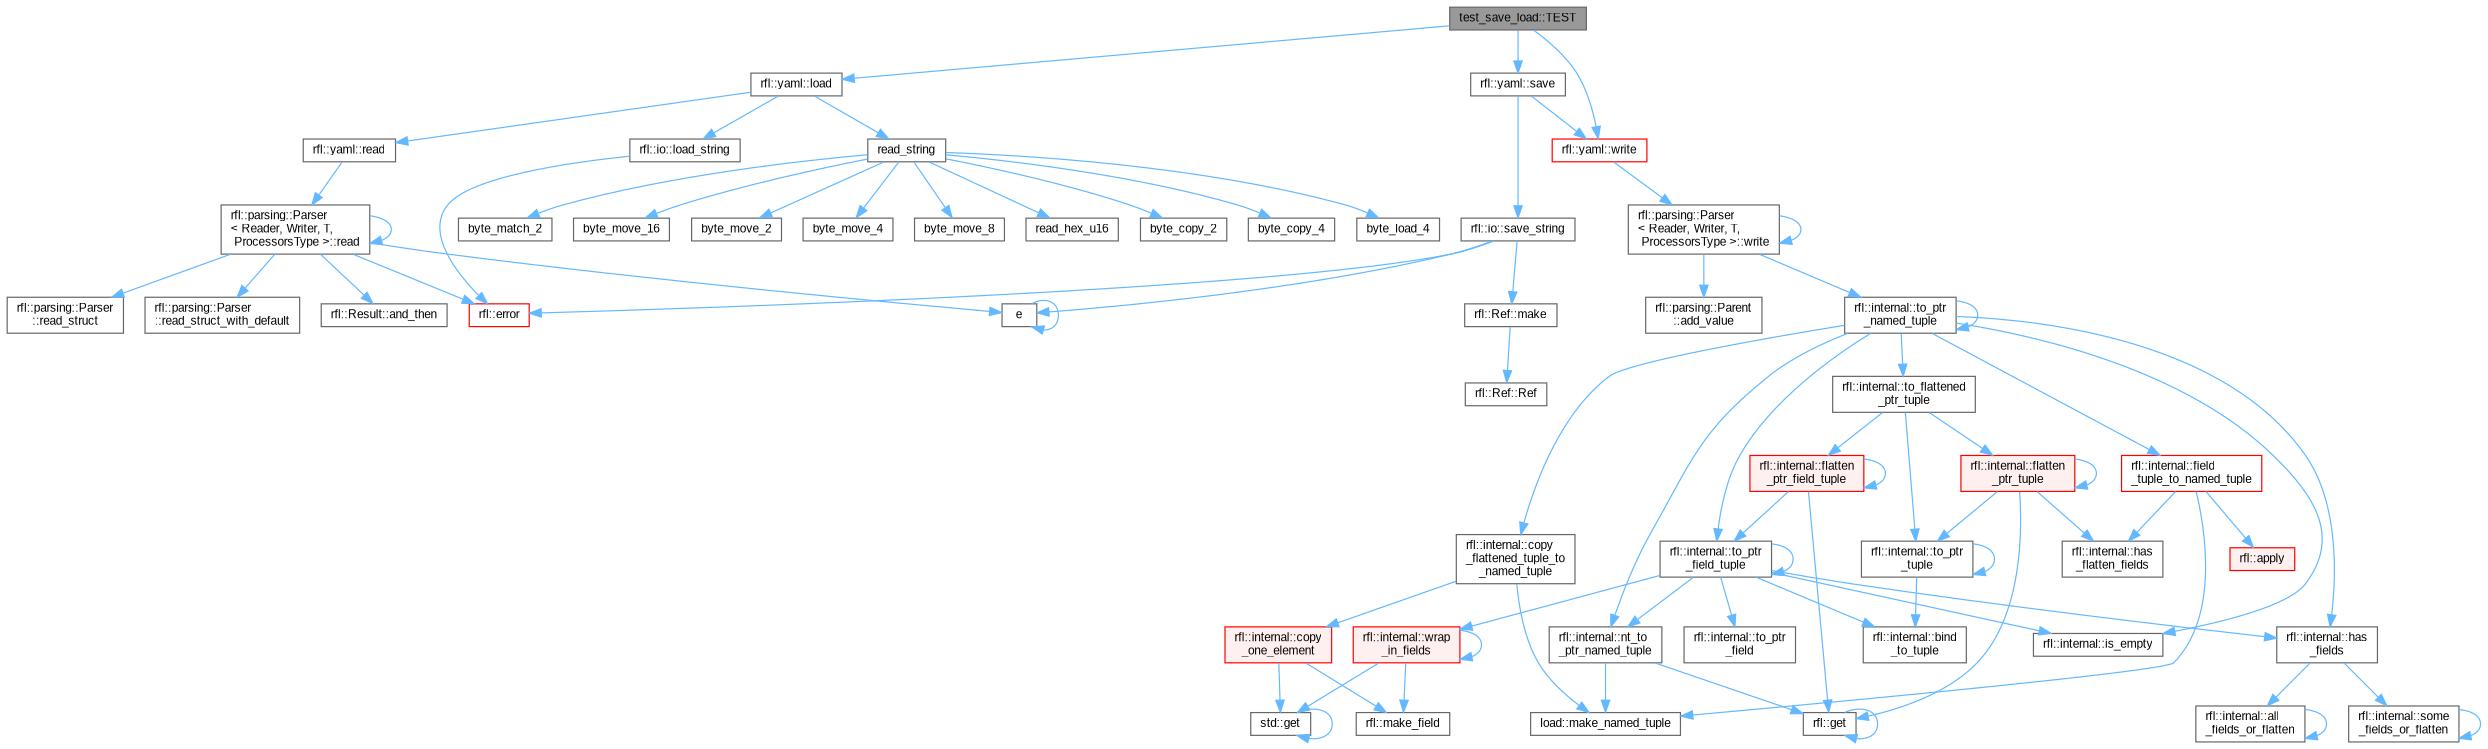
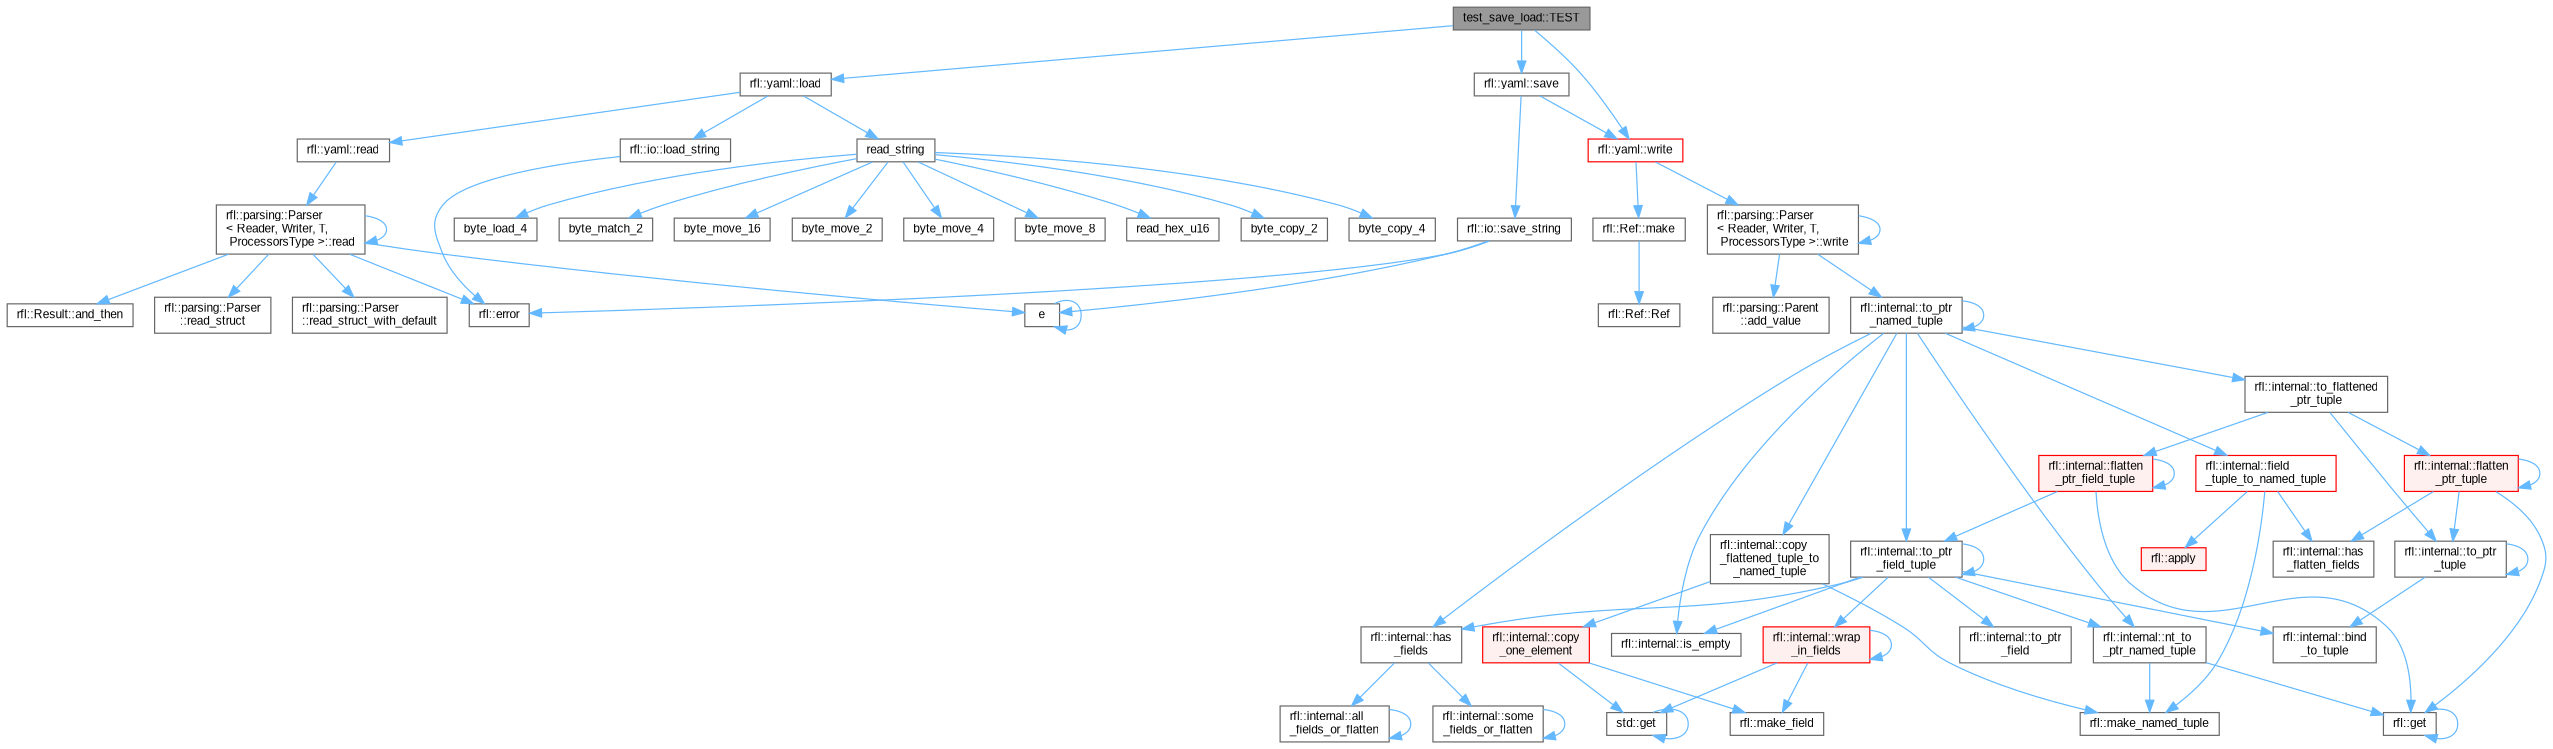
(1515, 266) -> (1637, 184)
(499, 315) -> (499, 315)
(1606, 724) -> (2150, 724)
